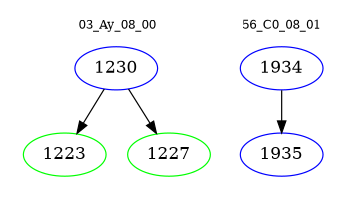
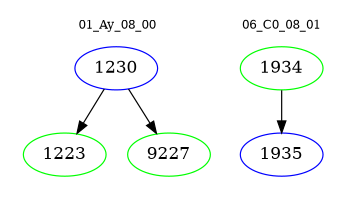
(117, 26) -> (117, 26)
(282, 26) -> (282, 26)
(282, 68) -> (282, 68)
(169, 155) -> (169, 155)
